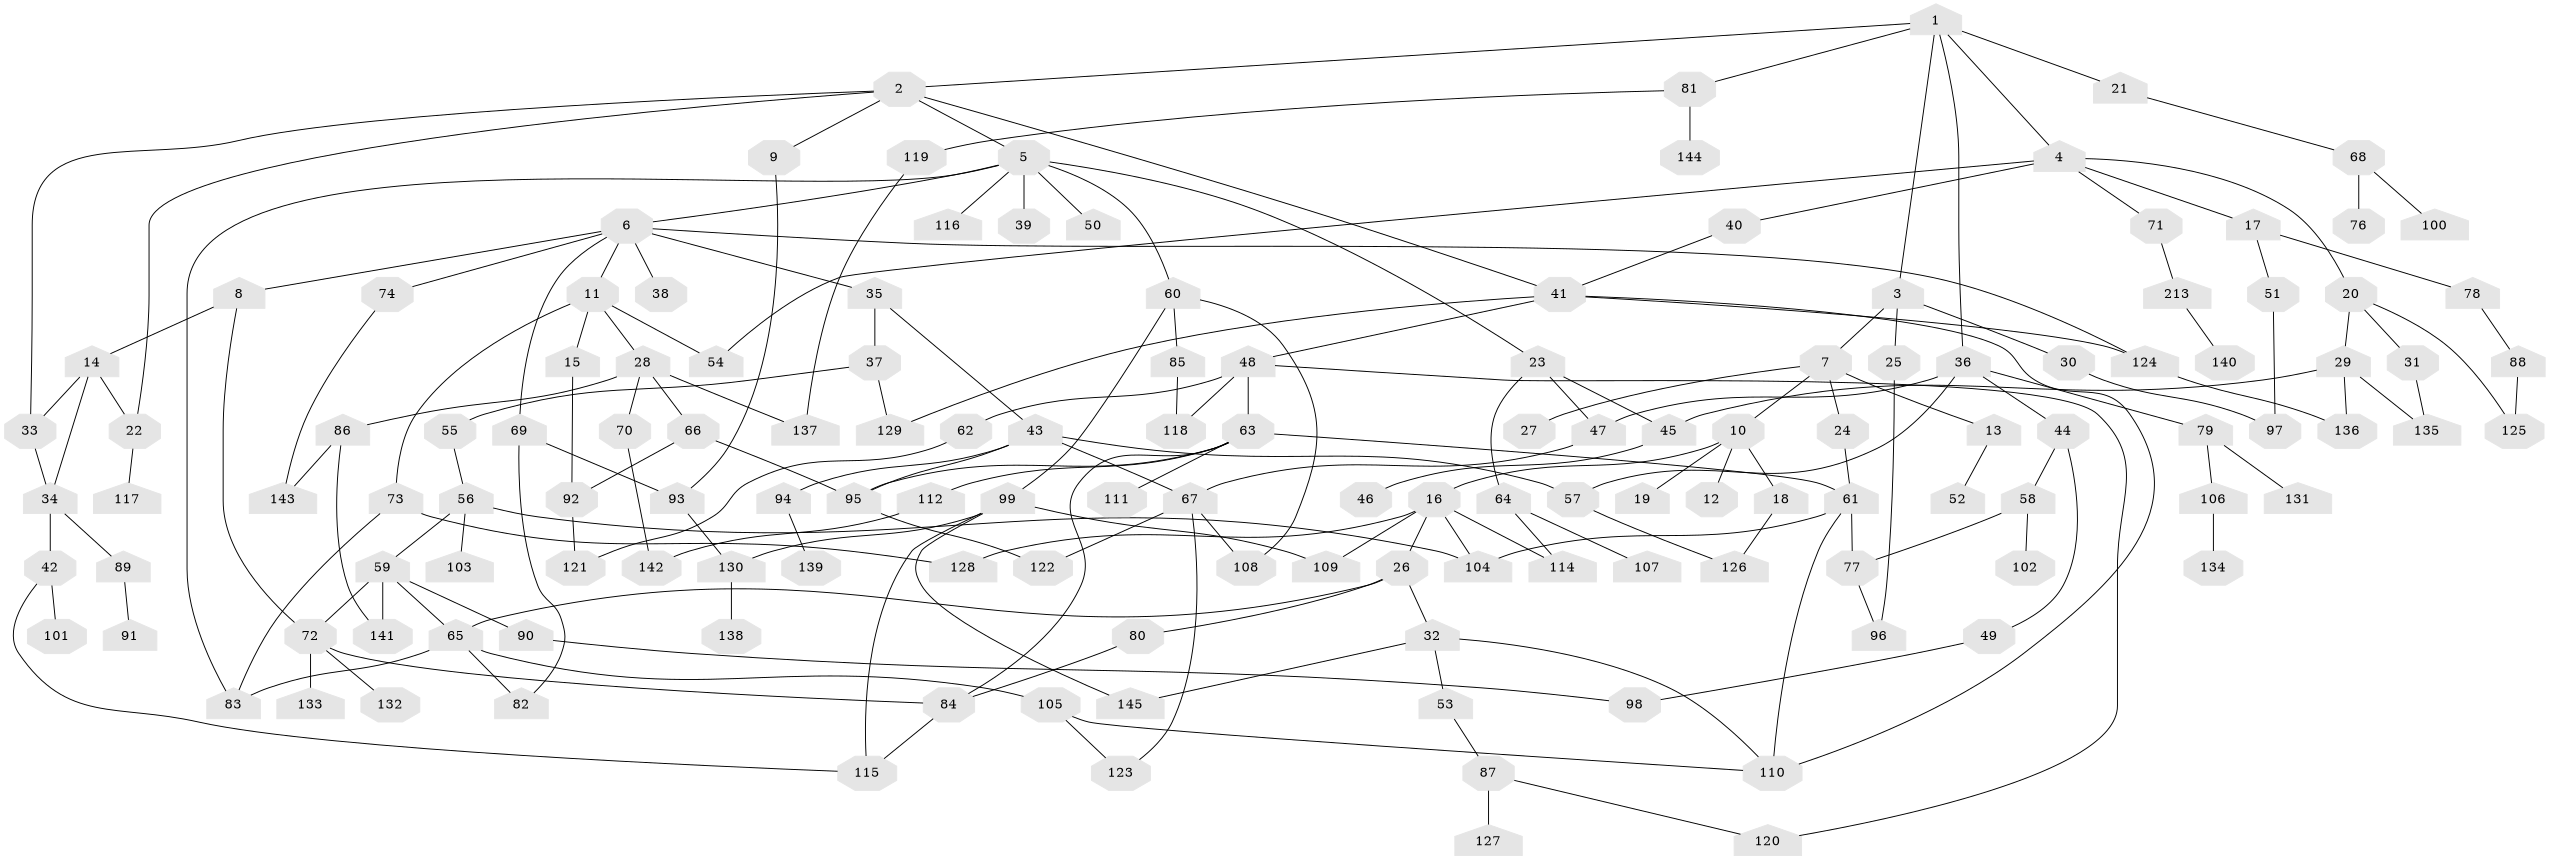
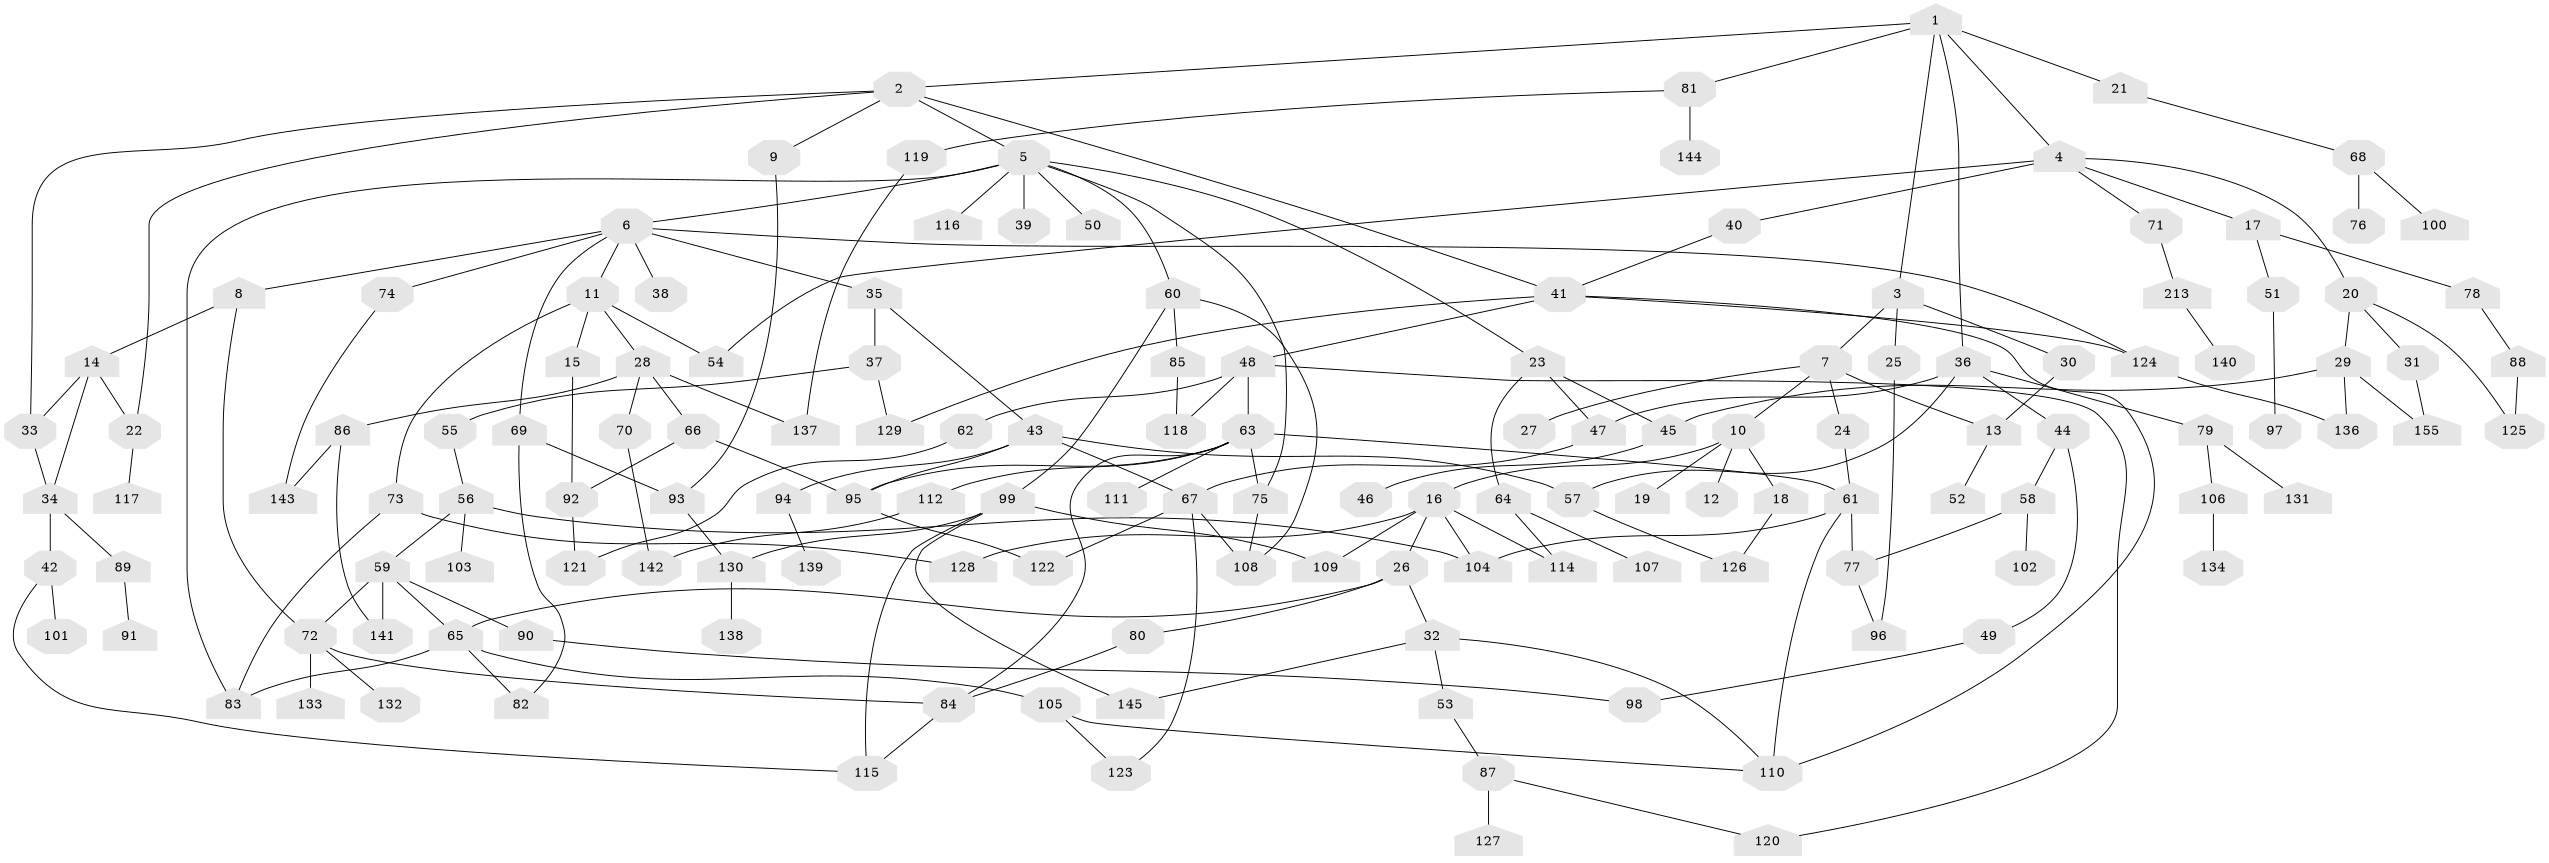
(2172, 397) -> (2019, 408)
(2427, 431) -> (2427, 431)
none -> (1261, 500)
